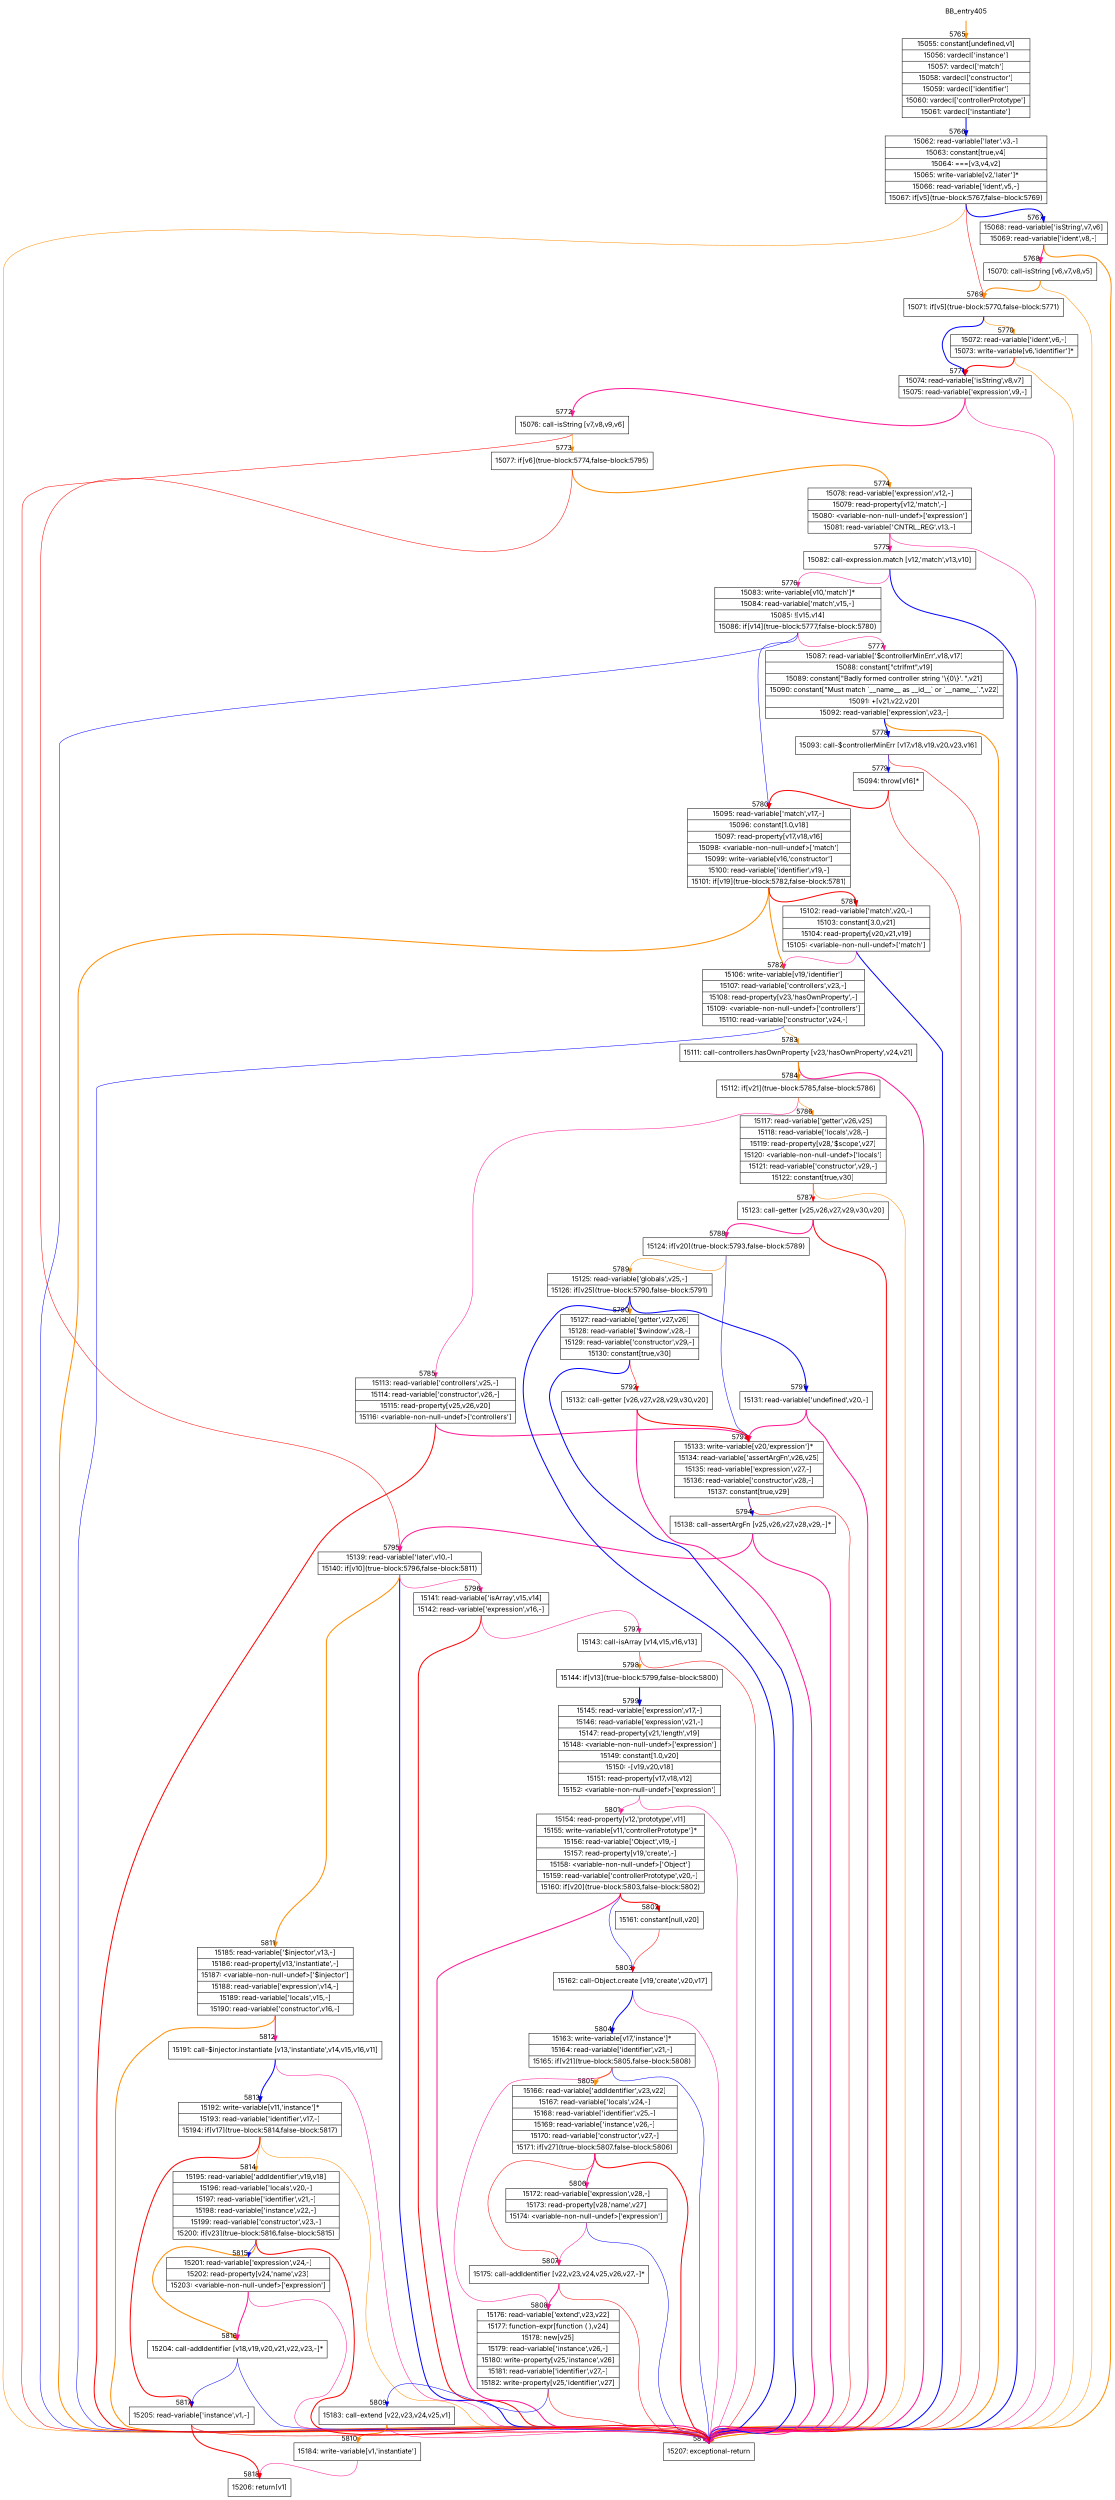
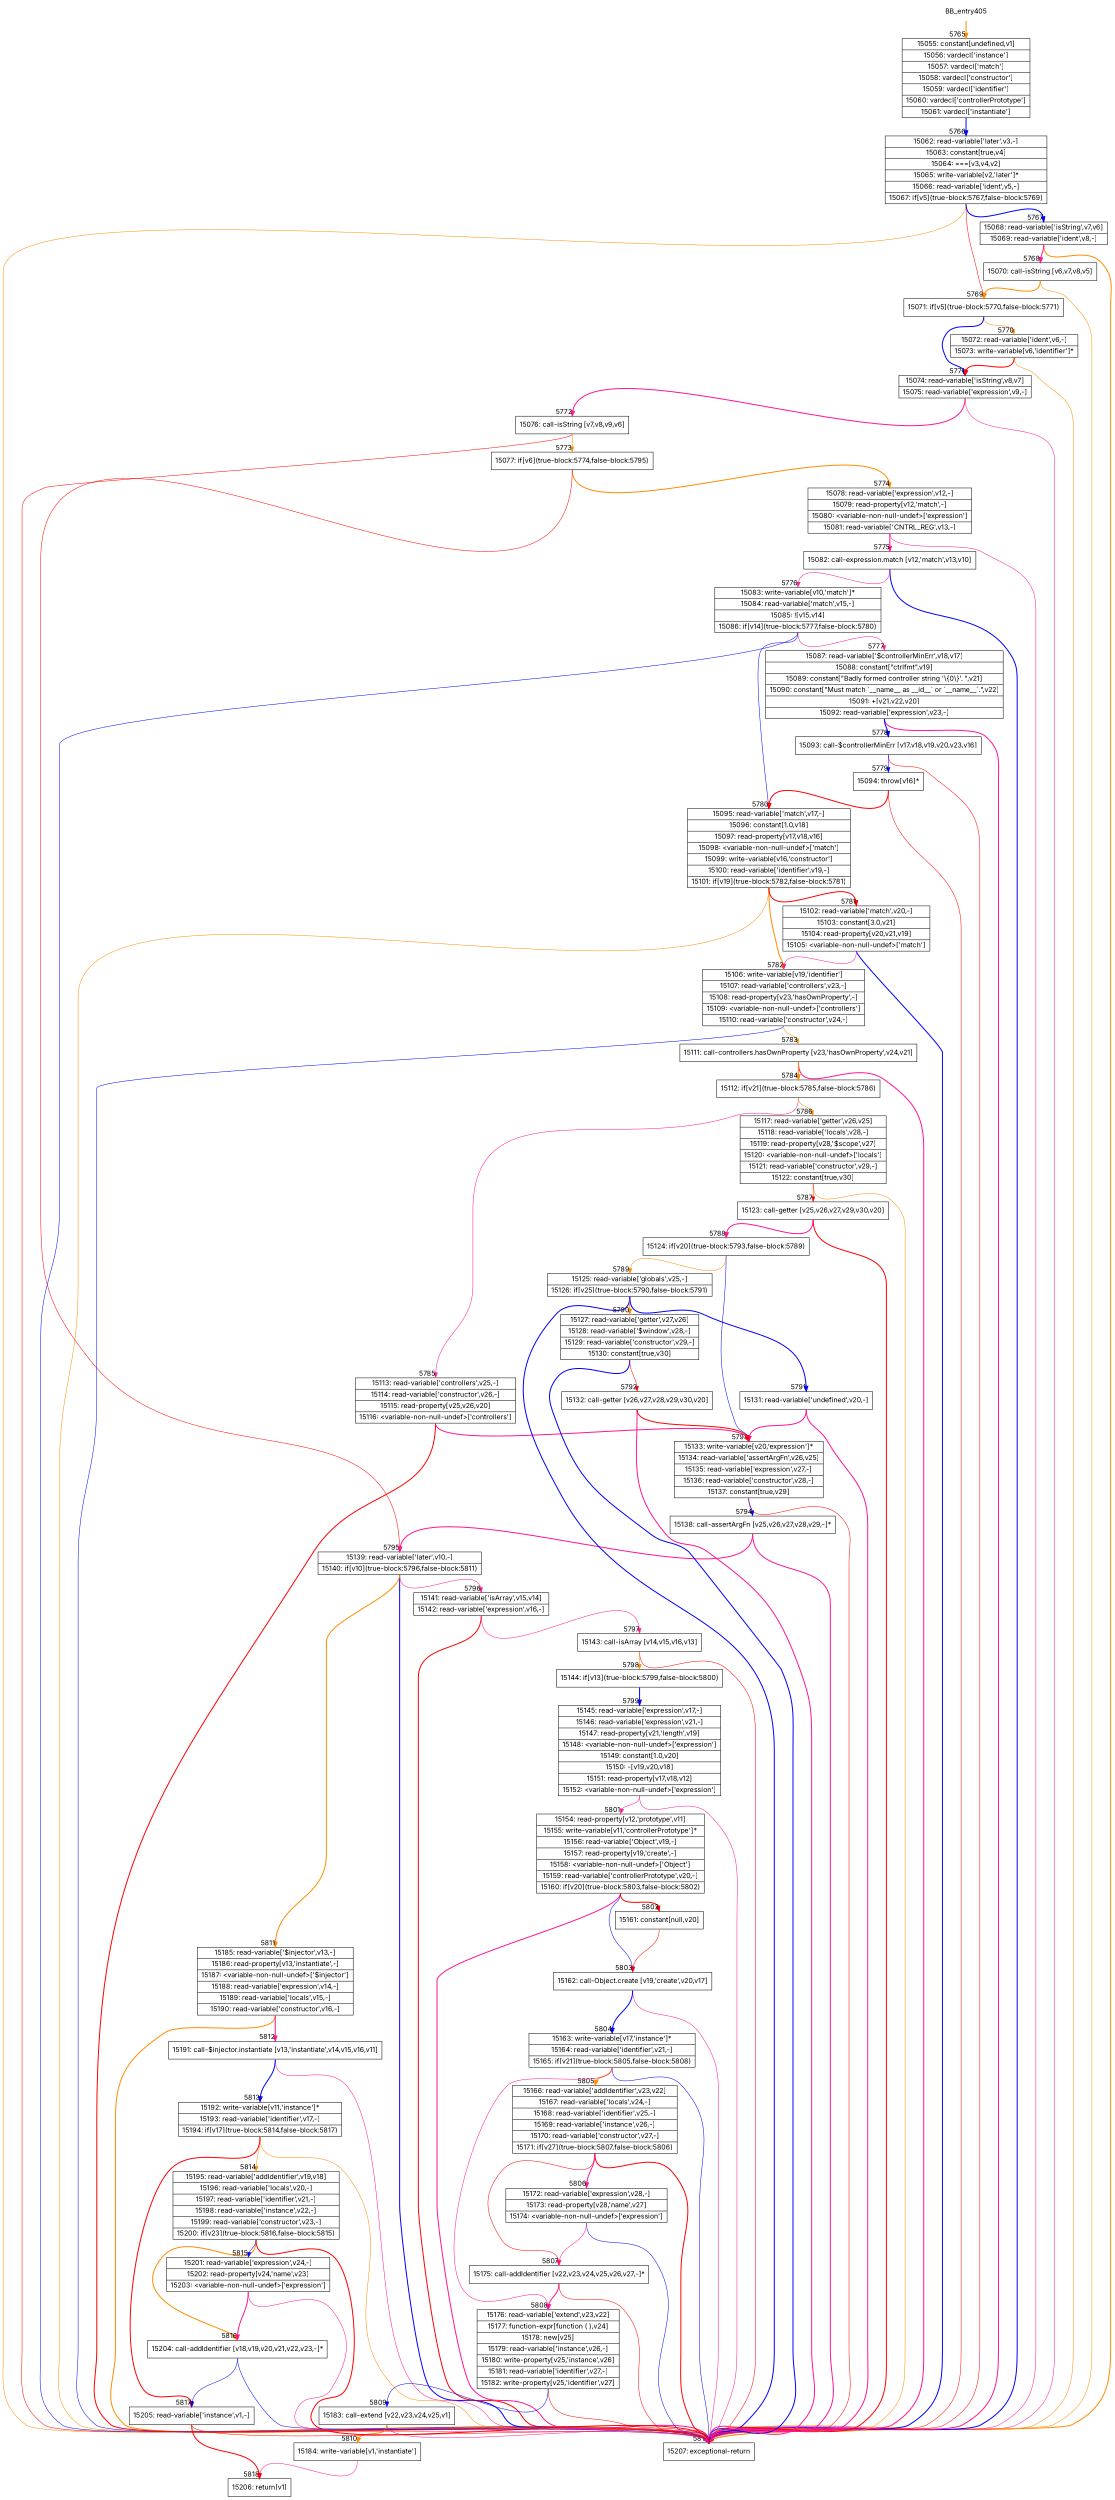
(59, 1658) -> (59, 1658)
(998, 1659) -> (998, 1659)
